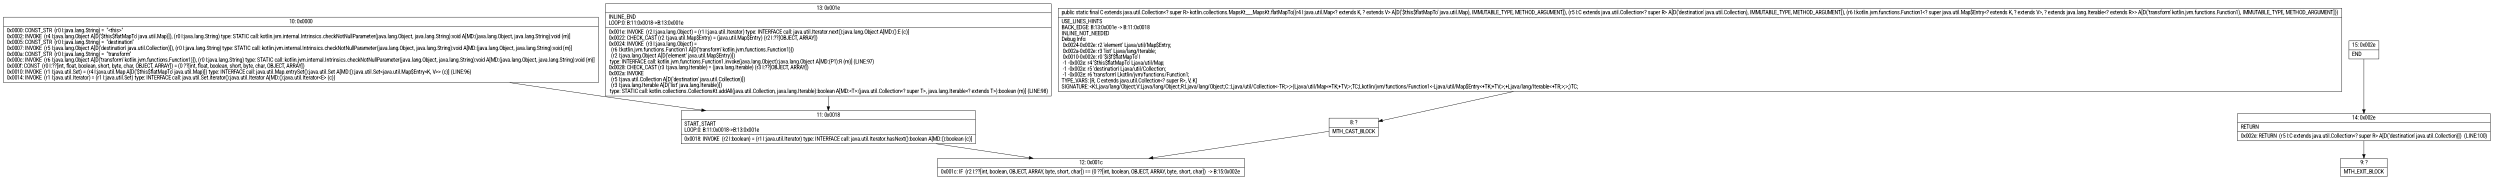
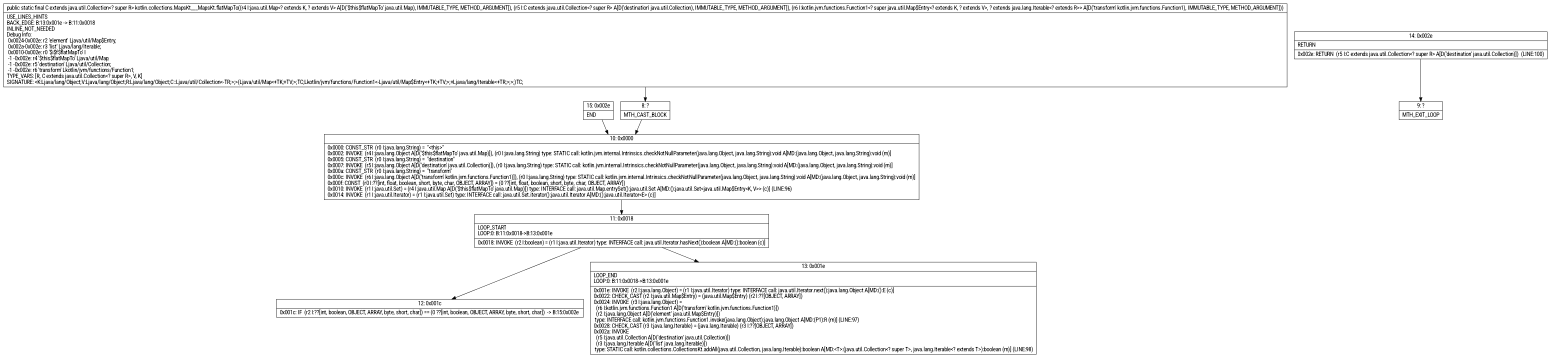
(622, 17) -> (606, 276)
(2364, 84) -> (604, 125)
(828, 101) -> (679, 254)
(700, 124) -> (492, 228)
(1241, 145) -> (639, 125)
(2364, 172) -> (1421, 115)
